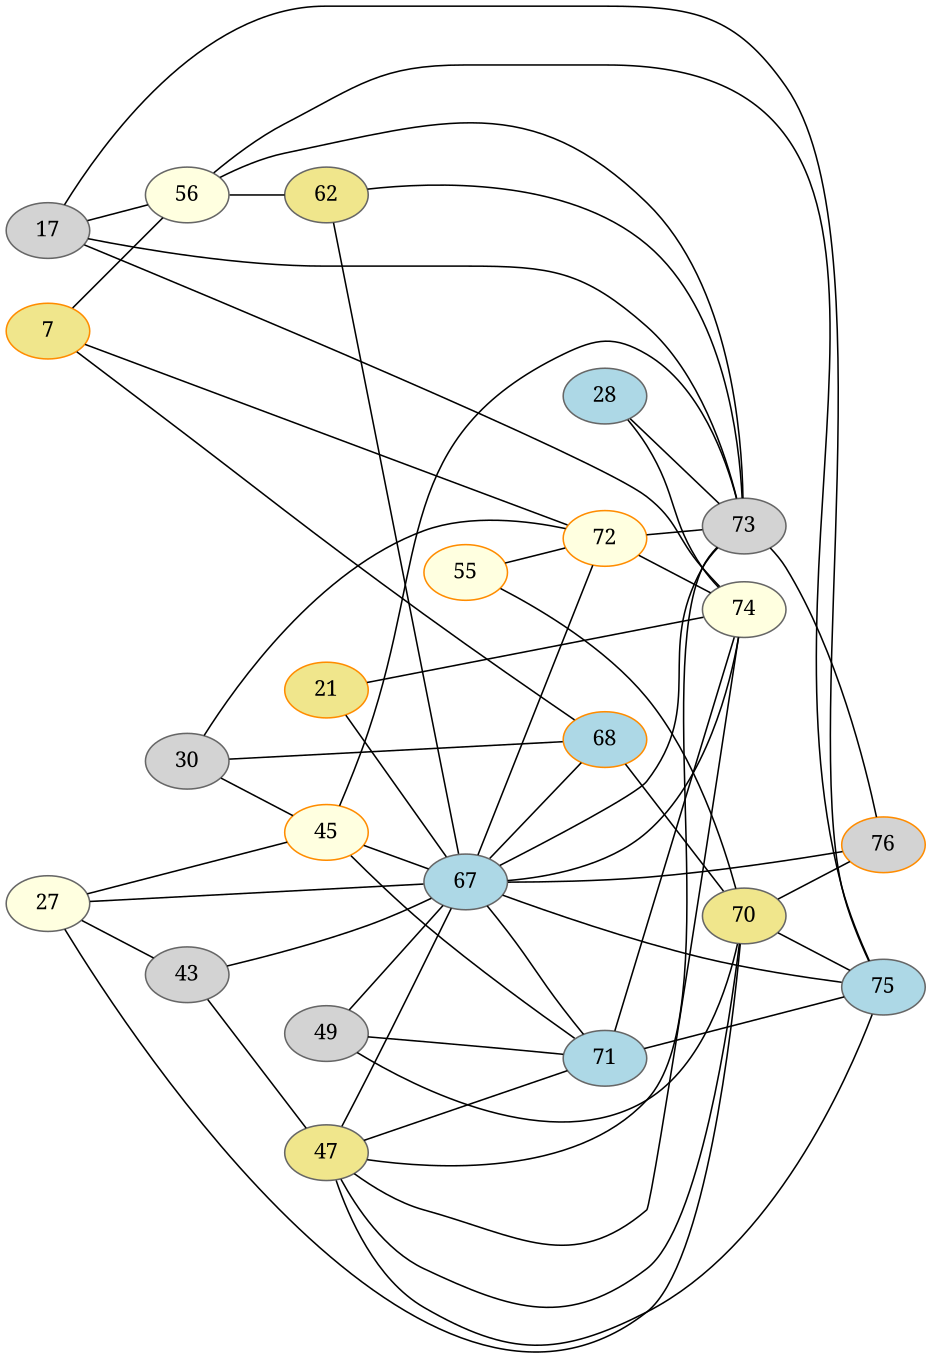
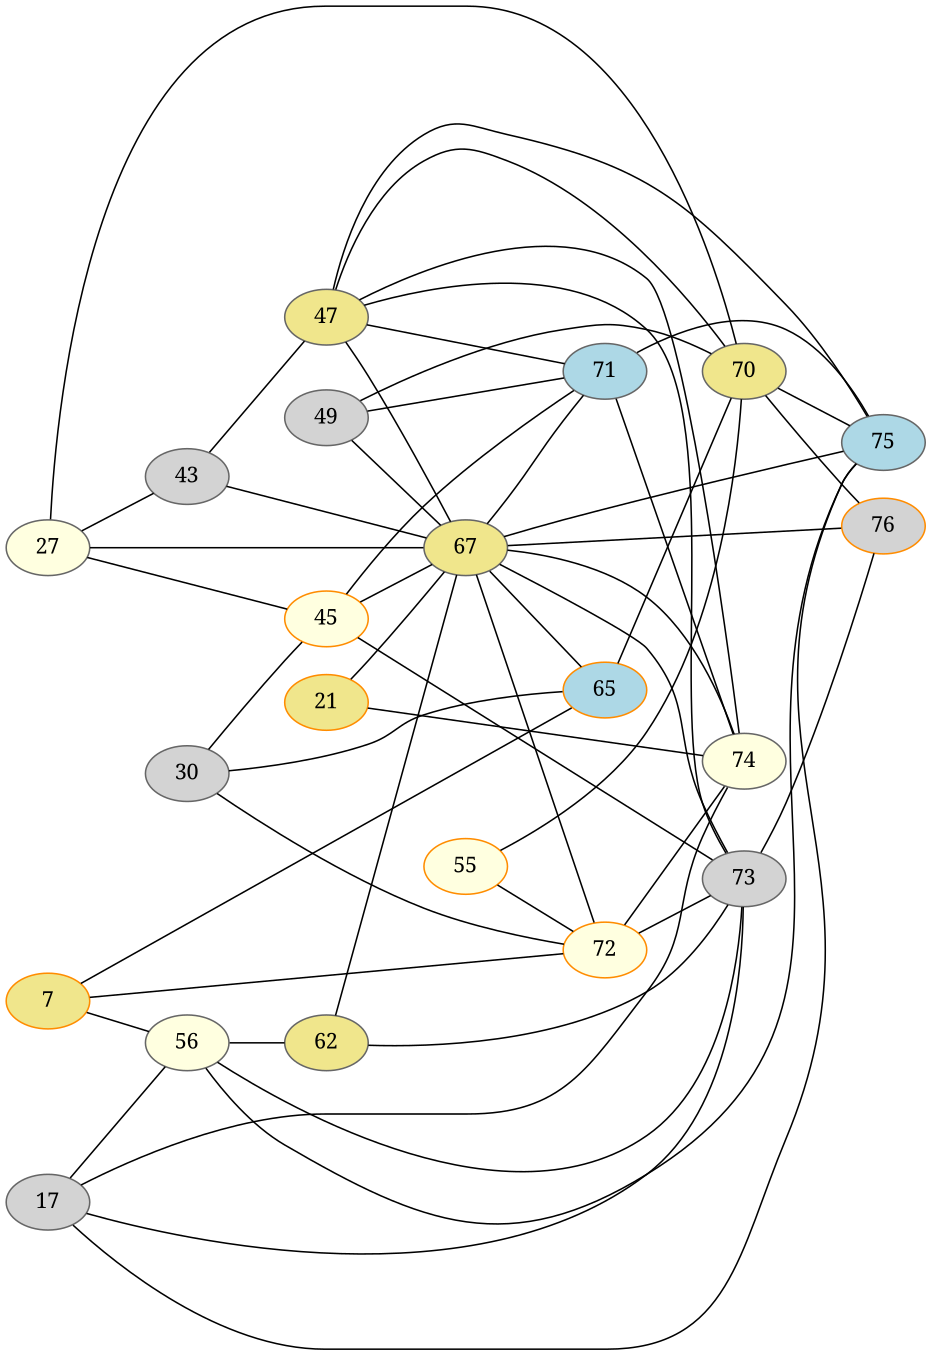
(605, 396) -> none
(605, 740) -> (605, 690)
(466, 882) -> (466, 548)
